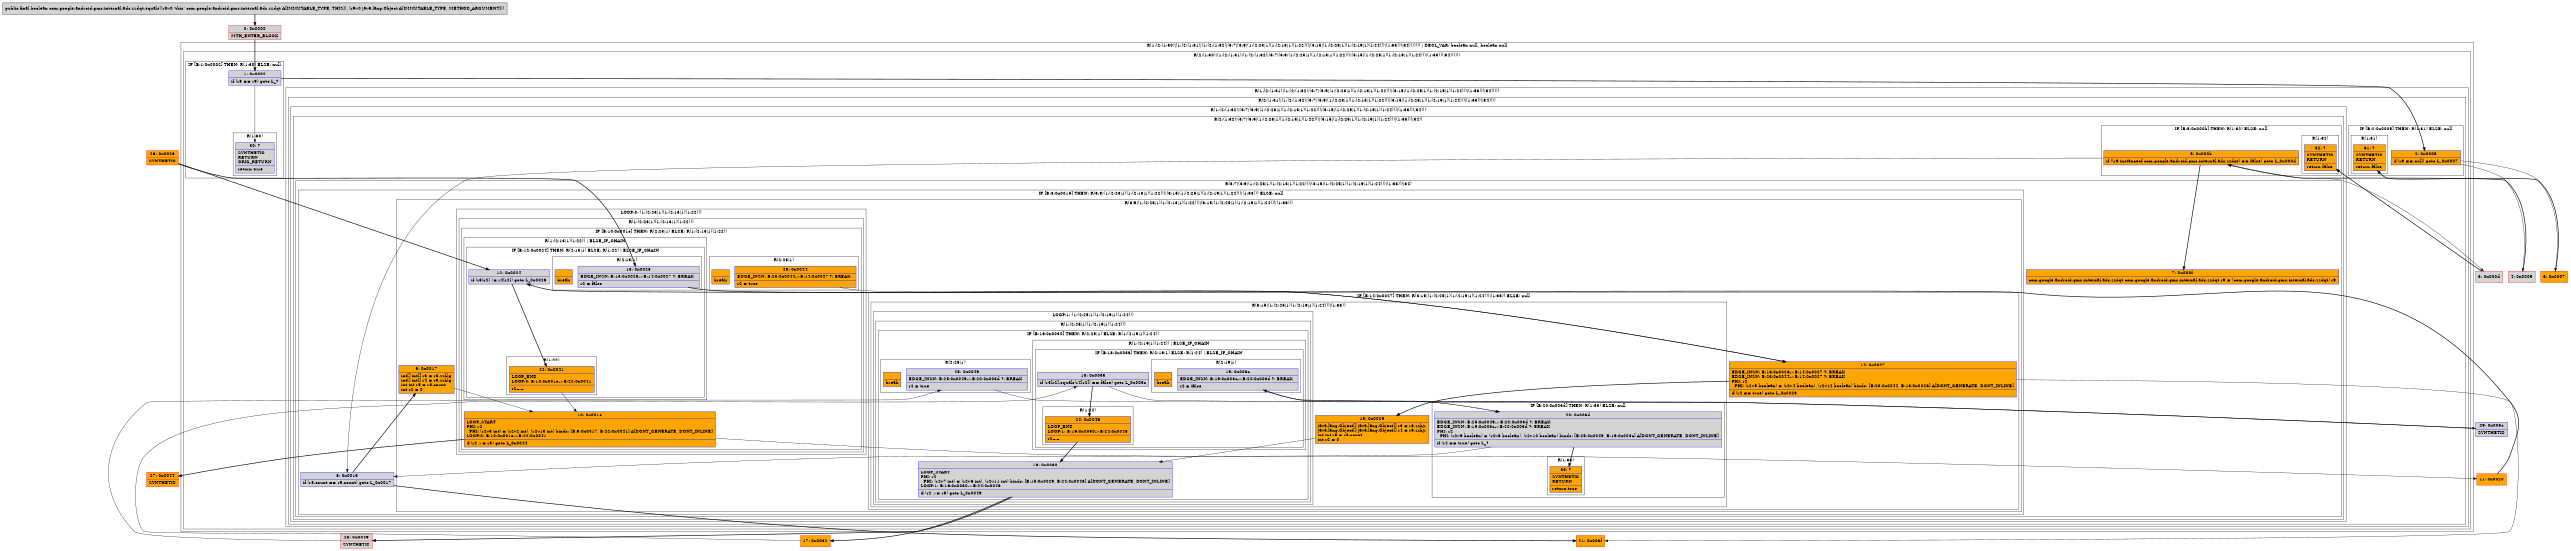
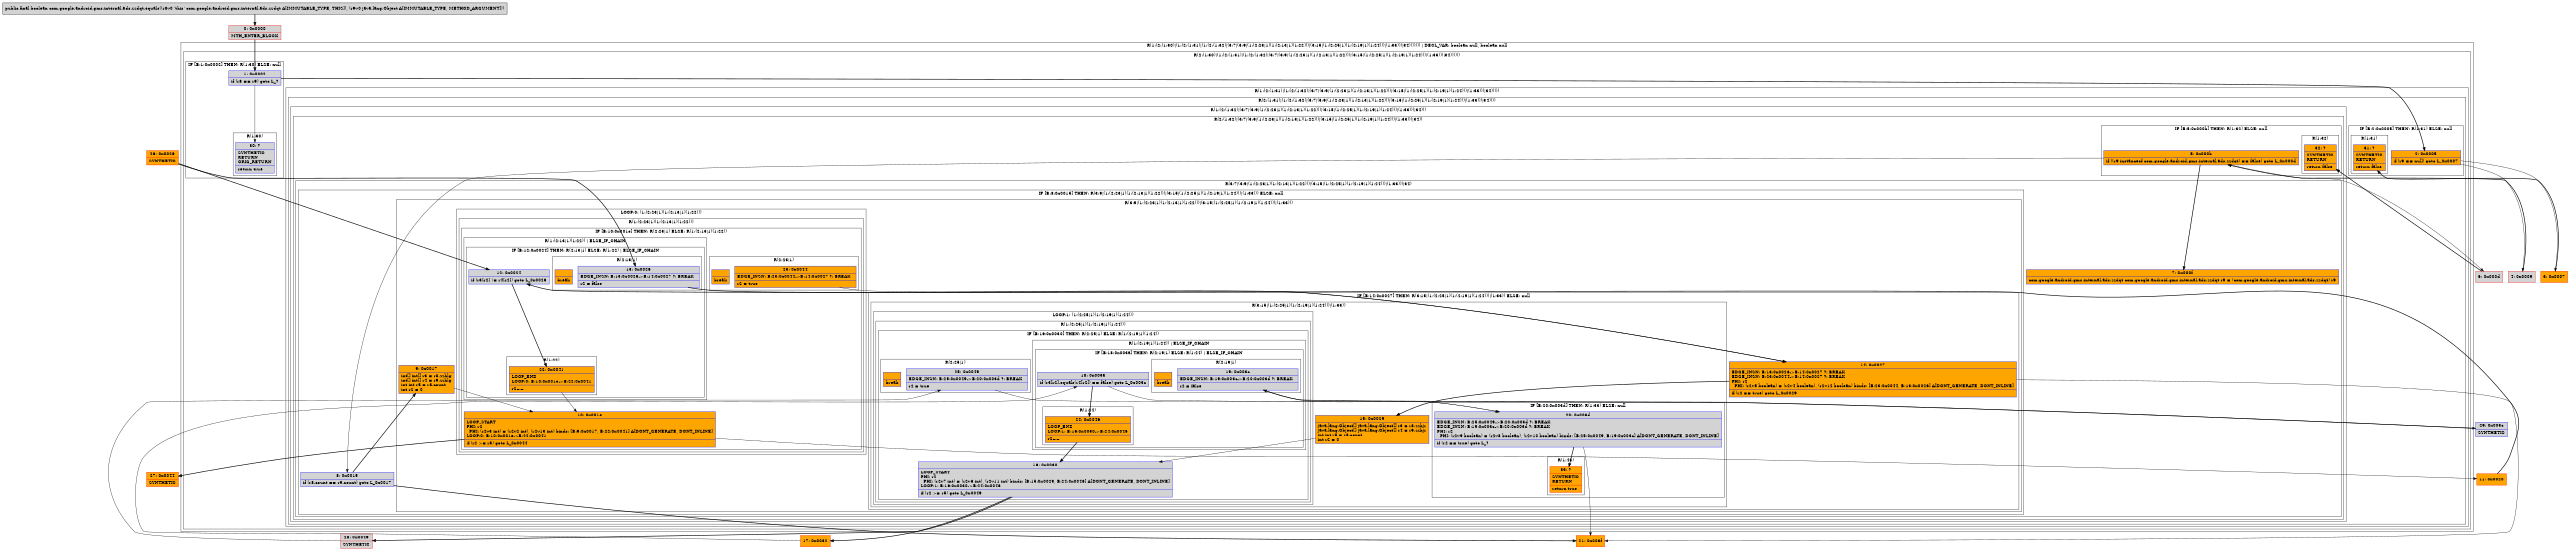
(944, 457) -> (1589, 490)
(1566, 460) -> (1566, 460)
(1566, 479) -> (1566, 479)
